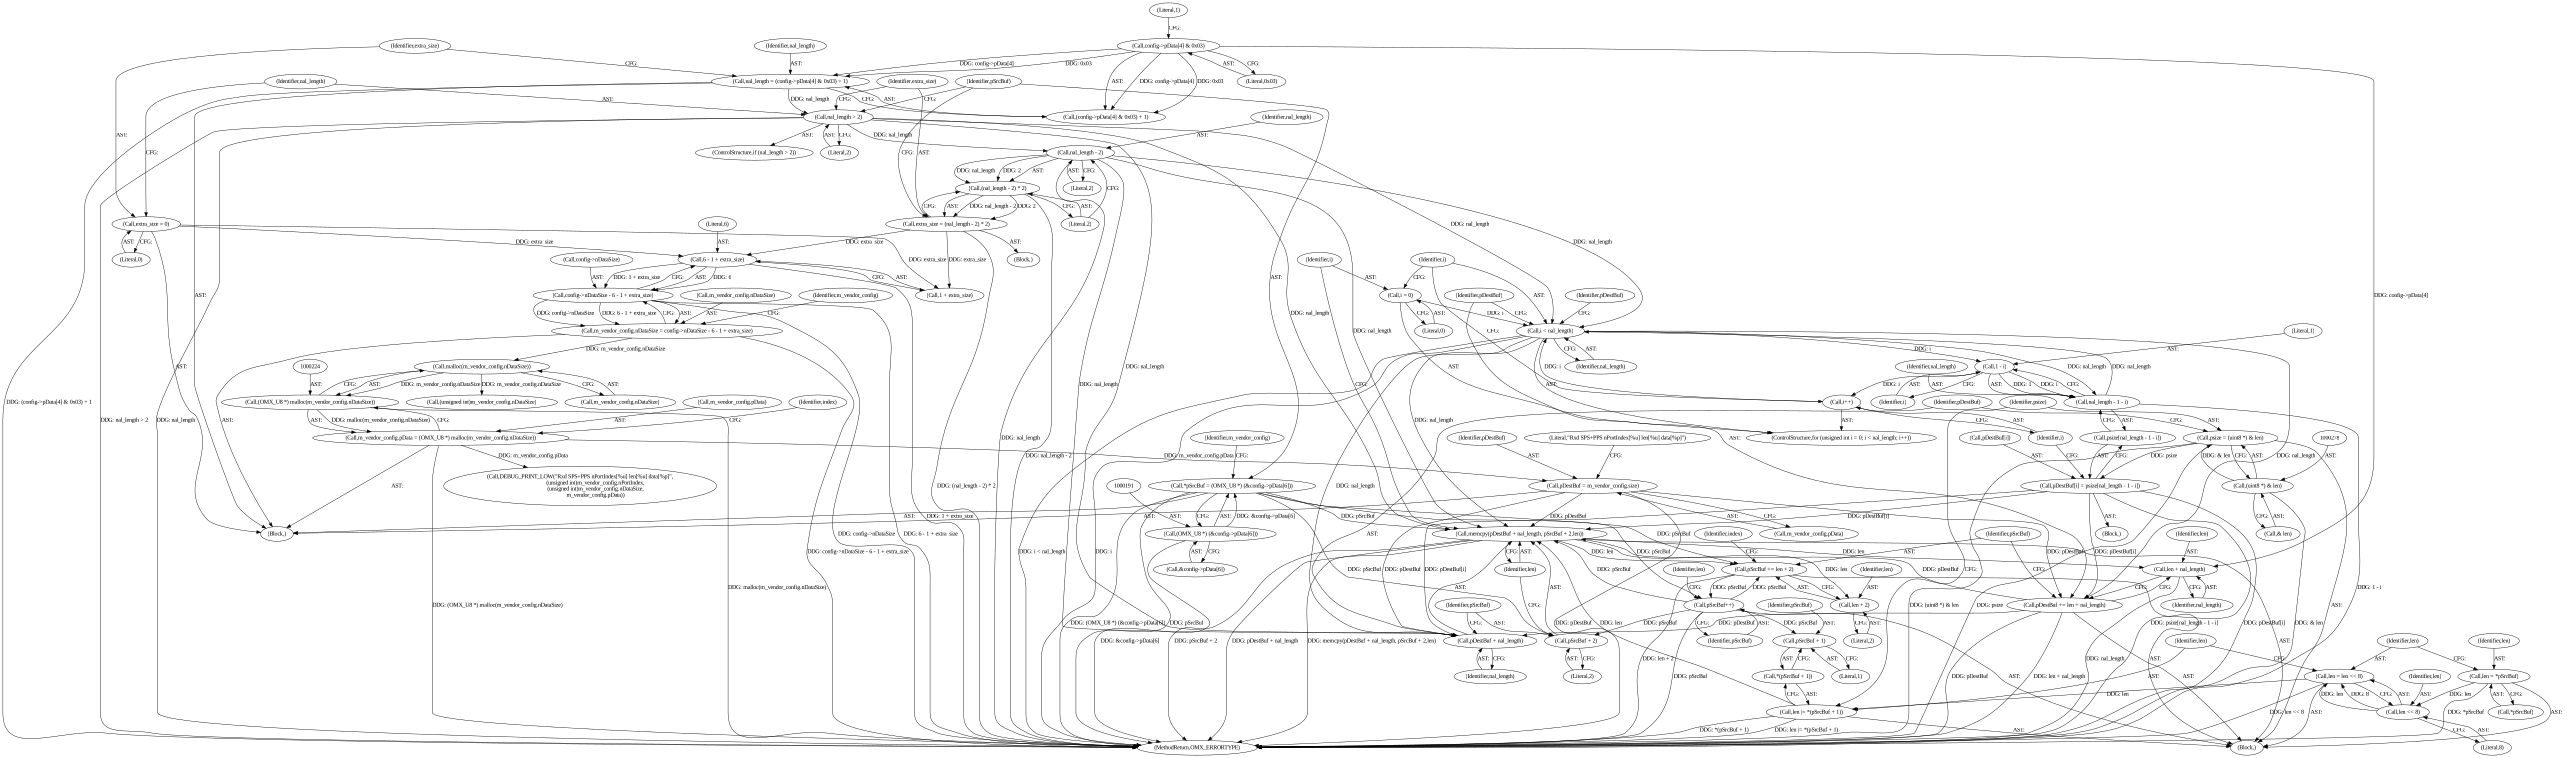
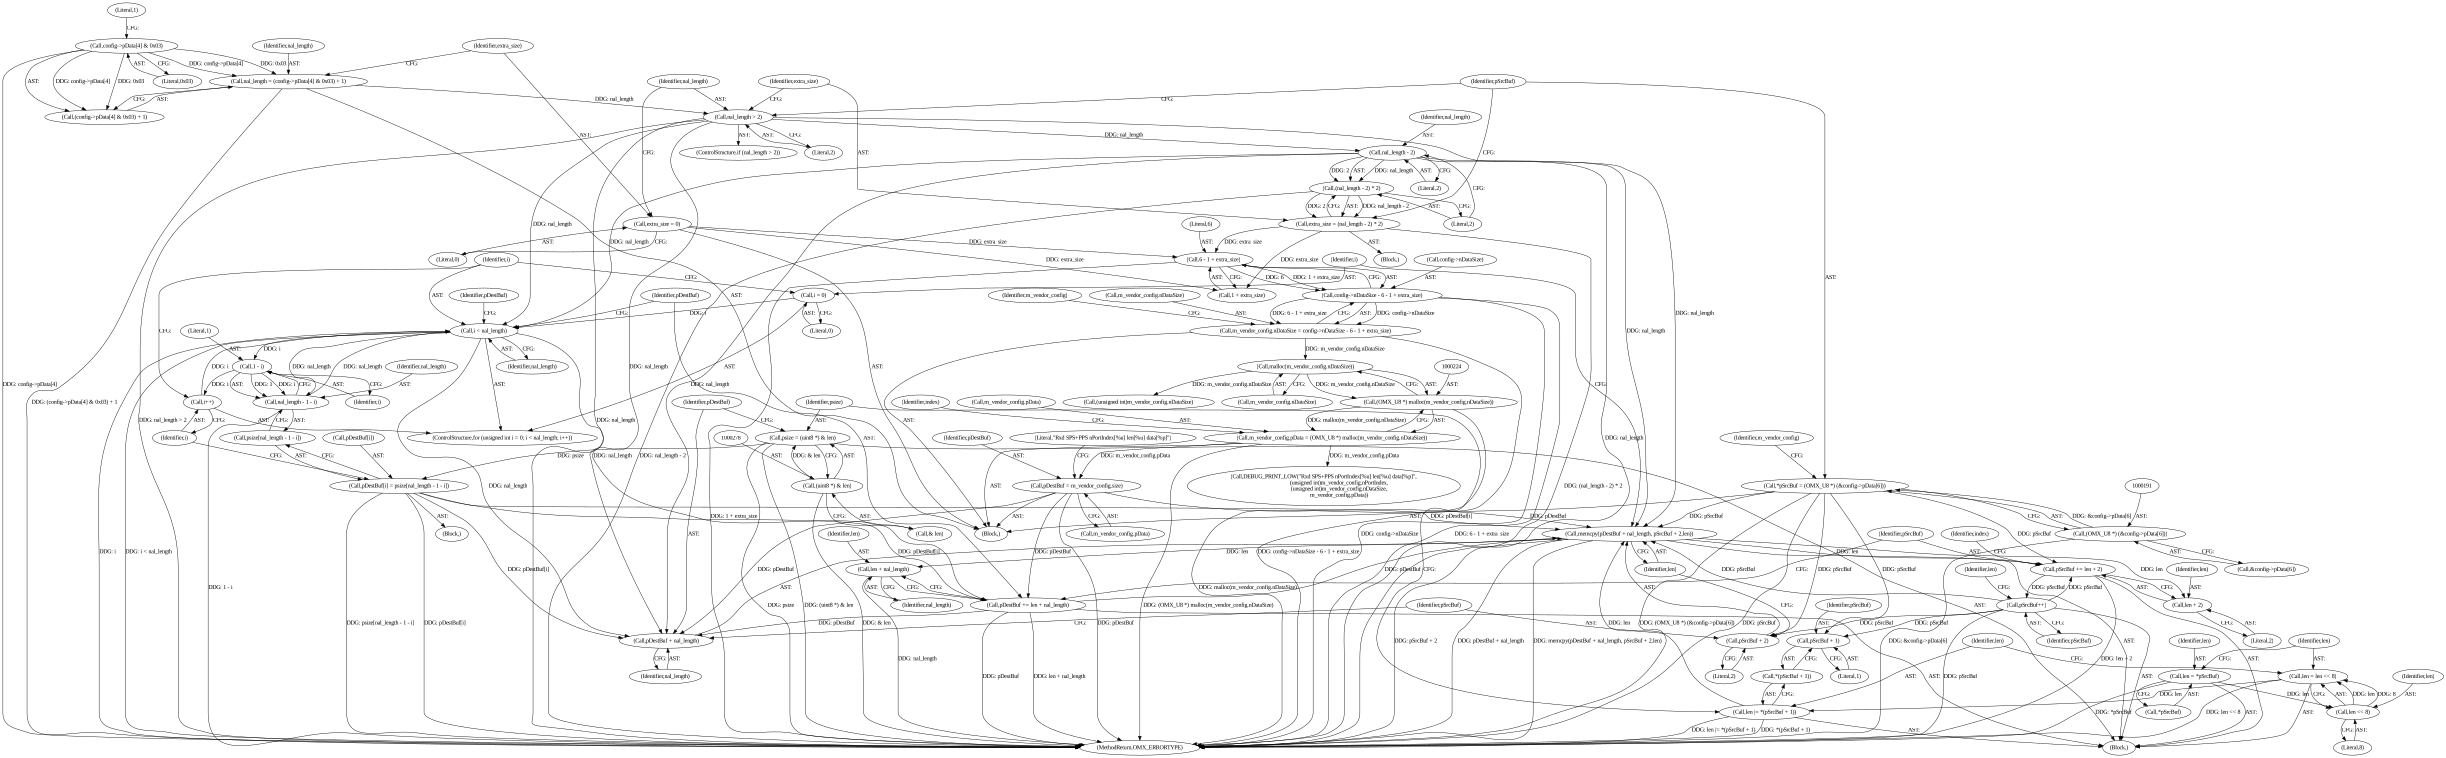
(2089, 58) -> (128, 738)
(1410, 400) -> none
(1433, 519) -> (1881, 573)
